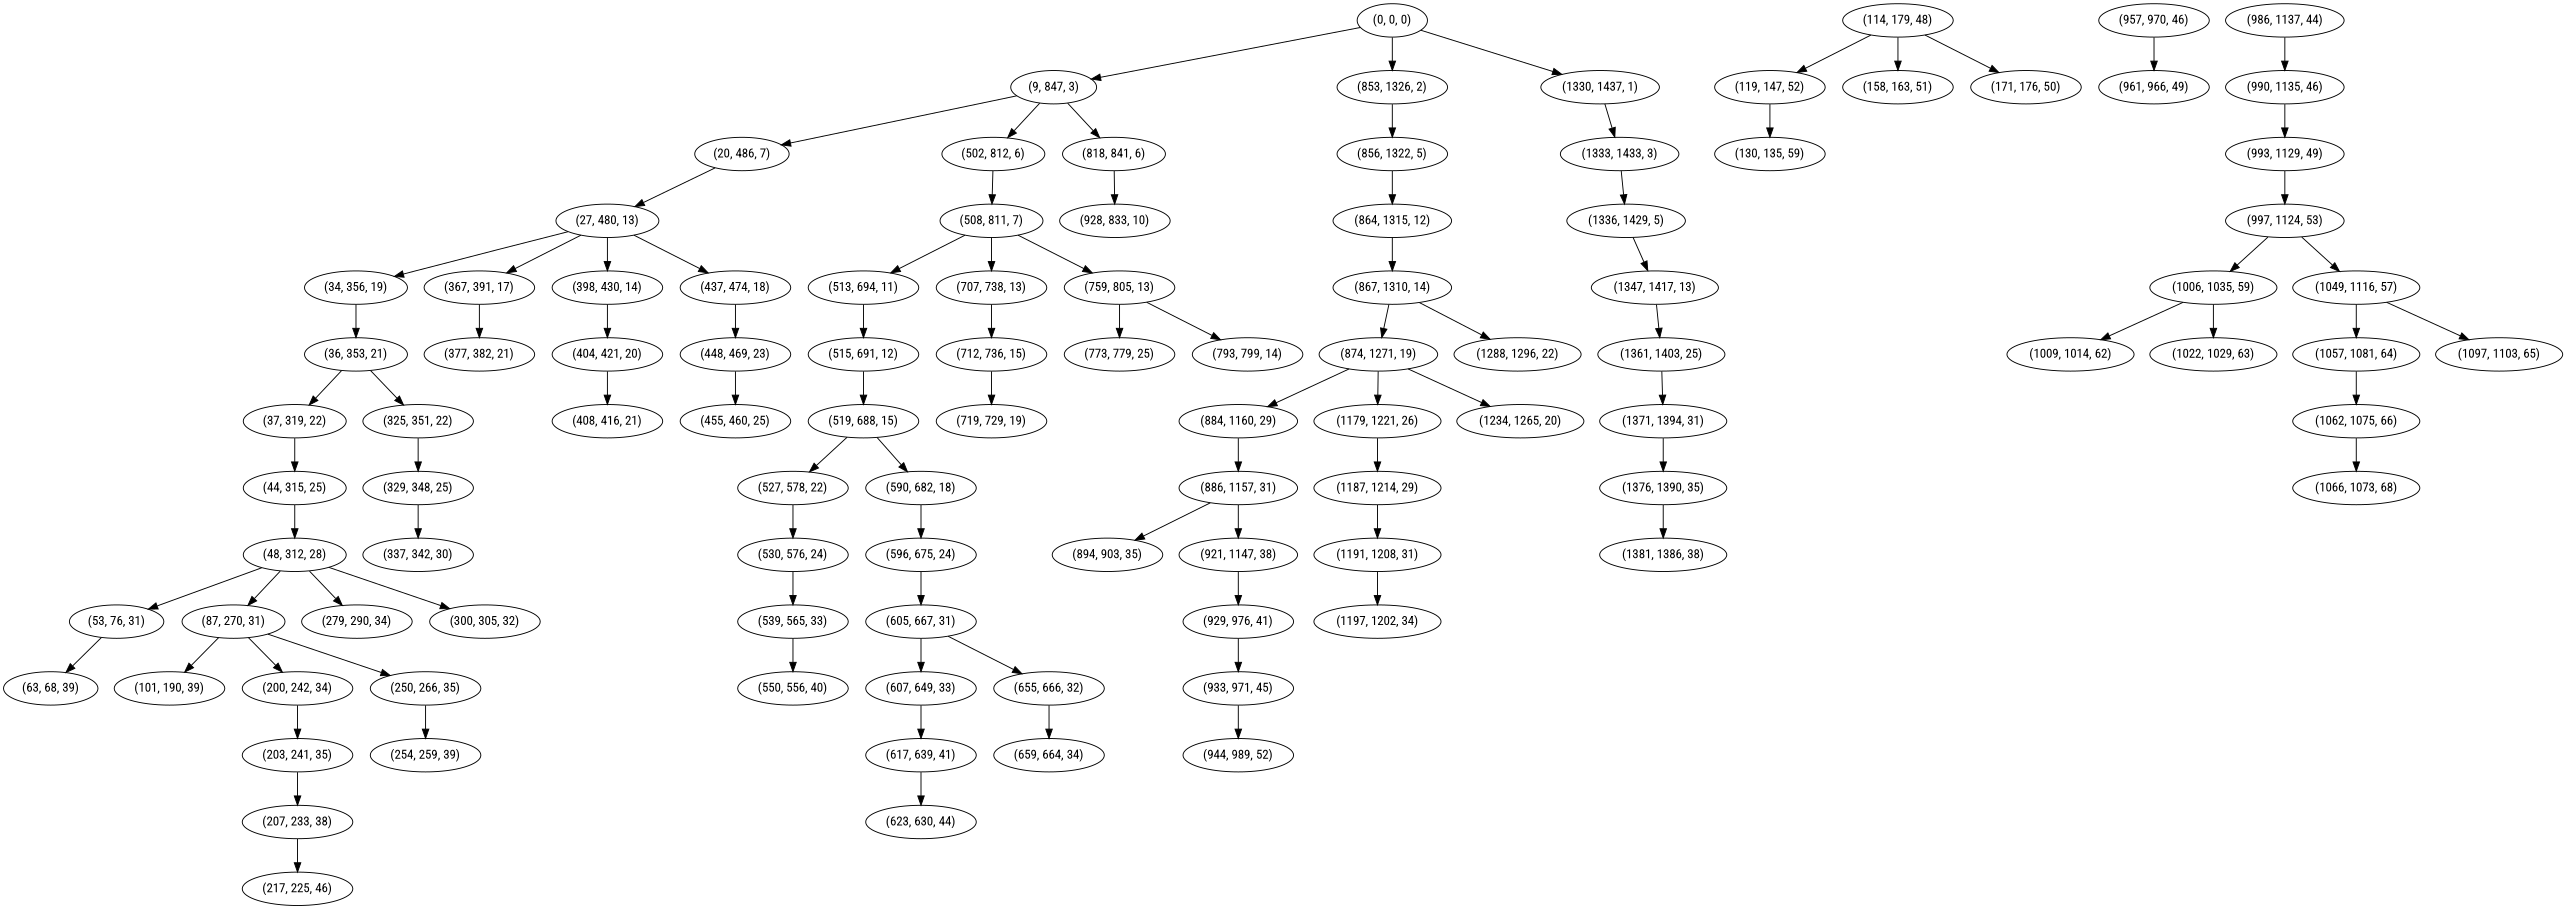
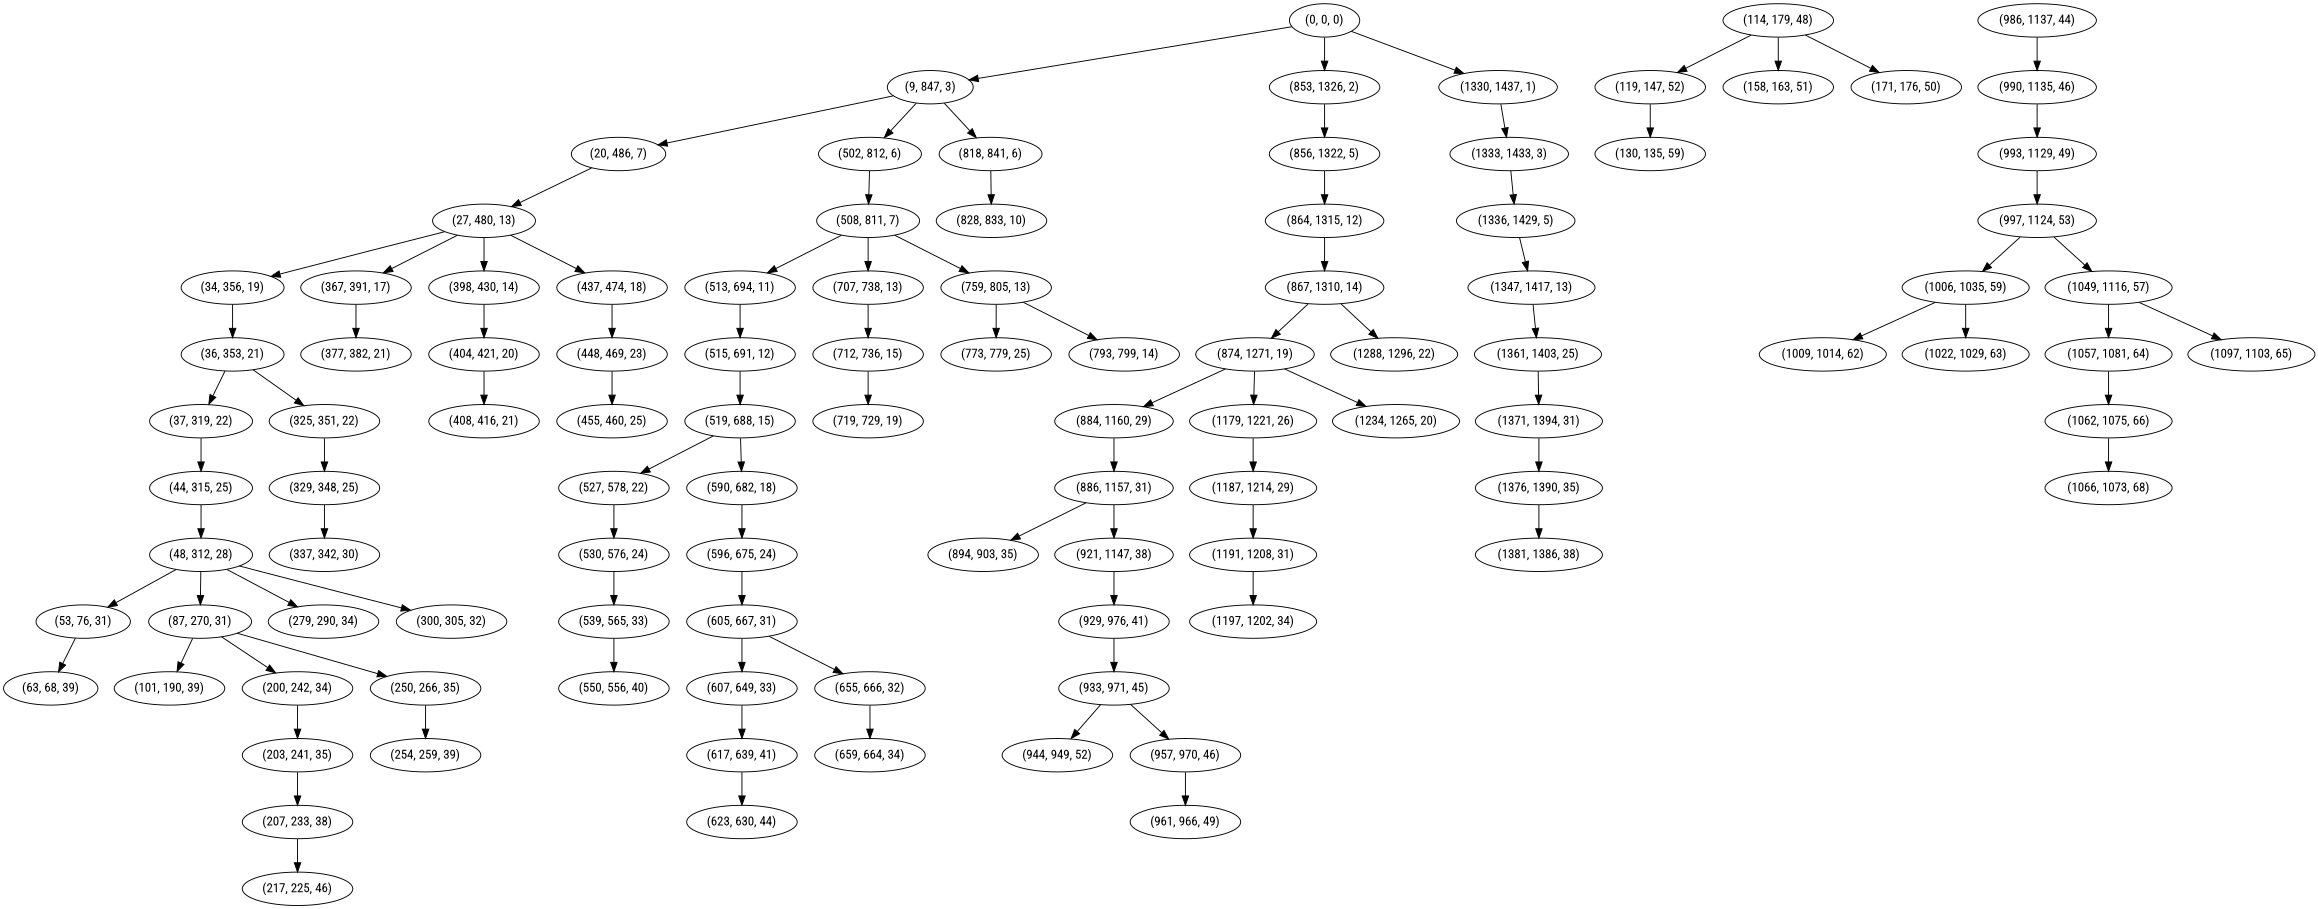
(1115, 221) -> (992, 221)
none -> (1146, 719)
(1238, 755) -> (1057, 755)
